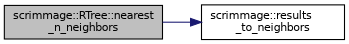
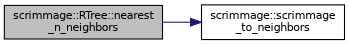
(273, 22) -> (273, 22)
